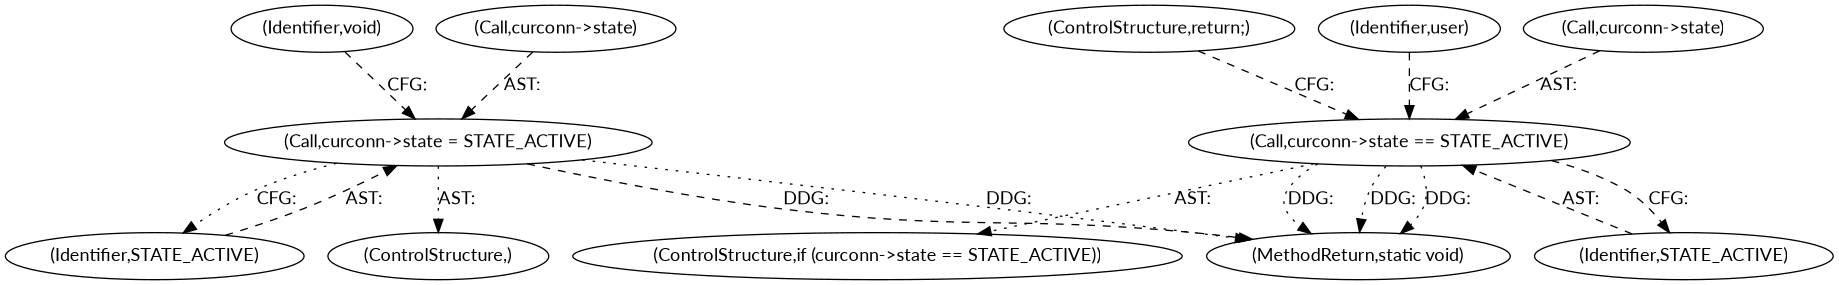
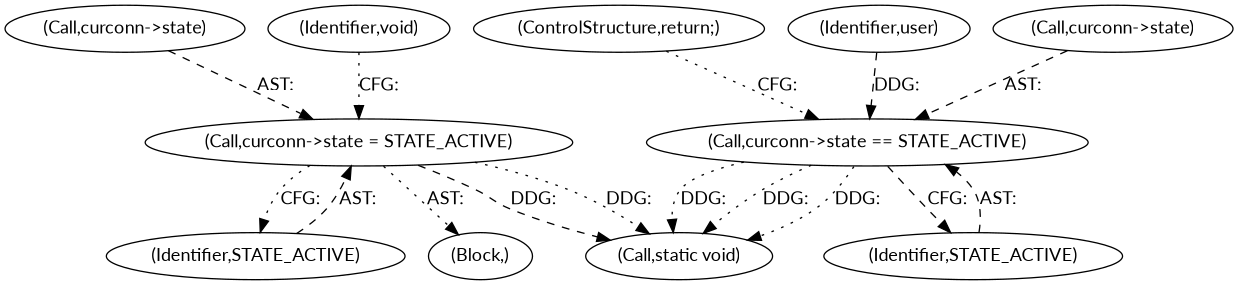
(375, 81) -> (359, 79)
(1272, 83) -> (736, 83)
(1432, 86) -> (900, 86)
(438, 256) -> (480, 256)
(877, 256) -> none
(1358, 256) -> (679, 256)
